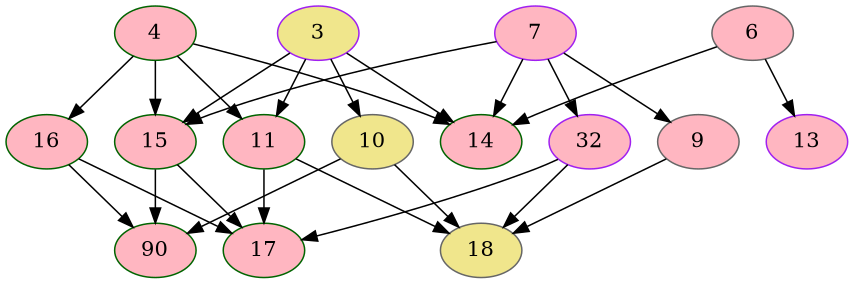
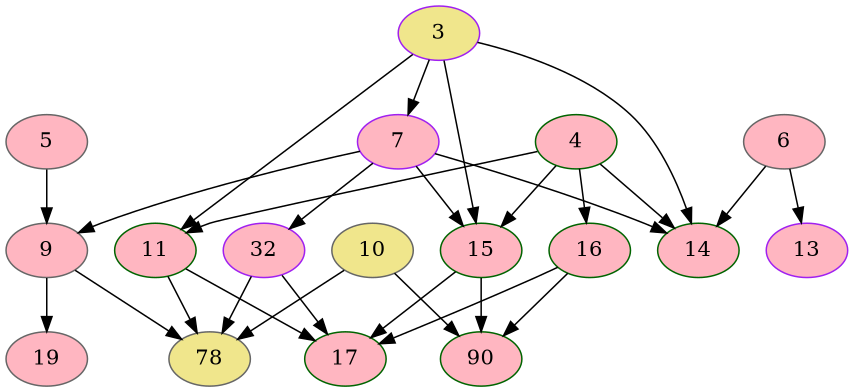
(342, 81) -> (421, 80)
none -> (47, 142)
(481, 250) -> (210, 359)
none -> (47, 359)
